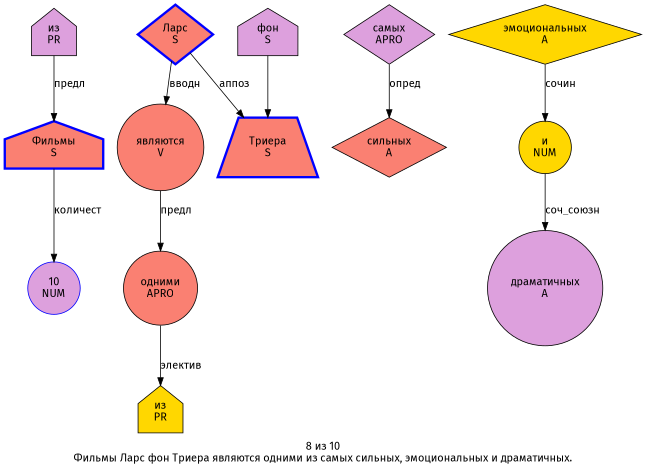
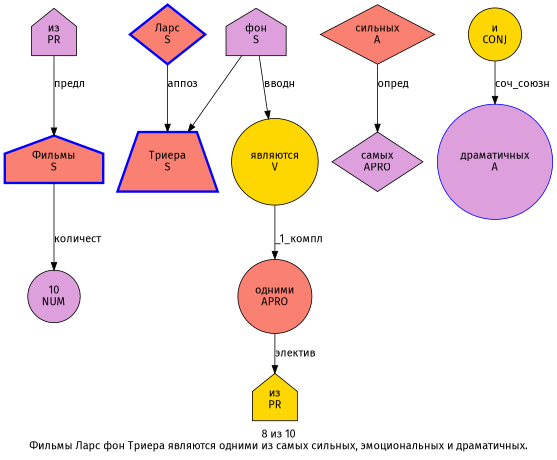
(545, 34) -> none
(169, 79) -> (263, 83)
(389, 87) -> (378, 94)
(161, 147) -> (275, 162)
(545, 147) -> (495, 34)
(176, 211) -> (299, 239)
(54, 288) -> (54, 296)
(545, 288) -> (495, 162)
